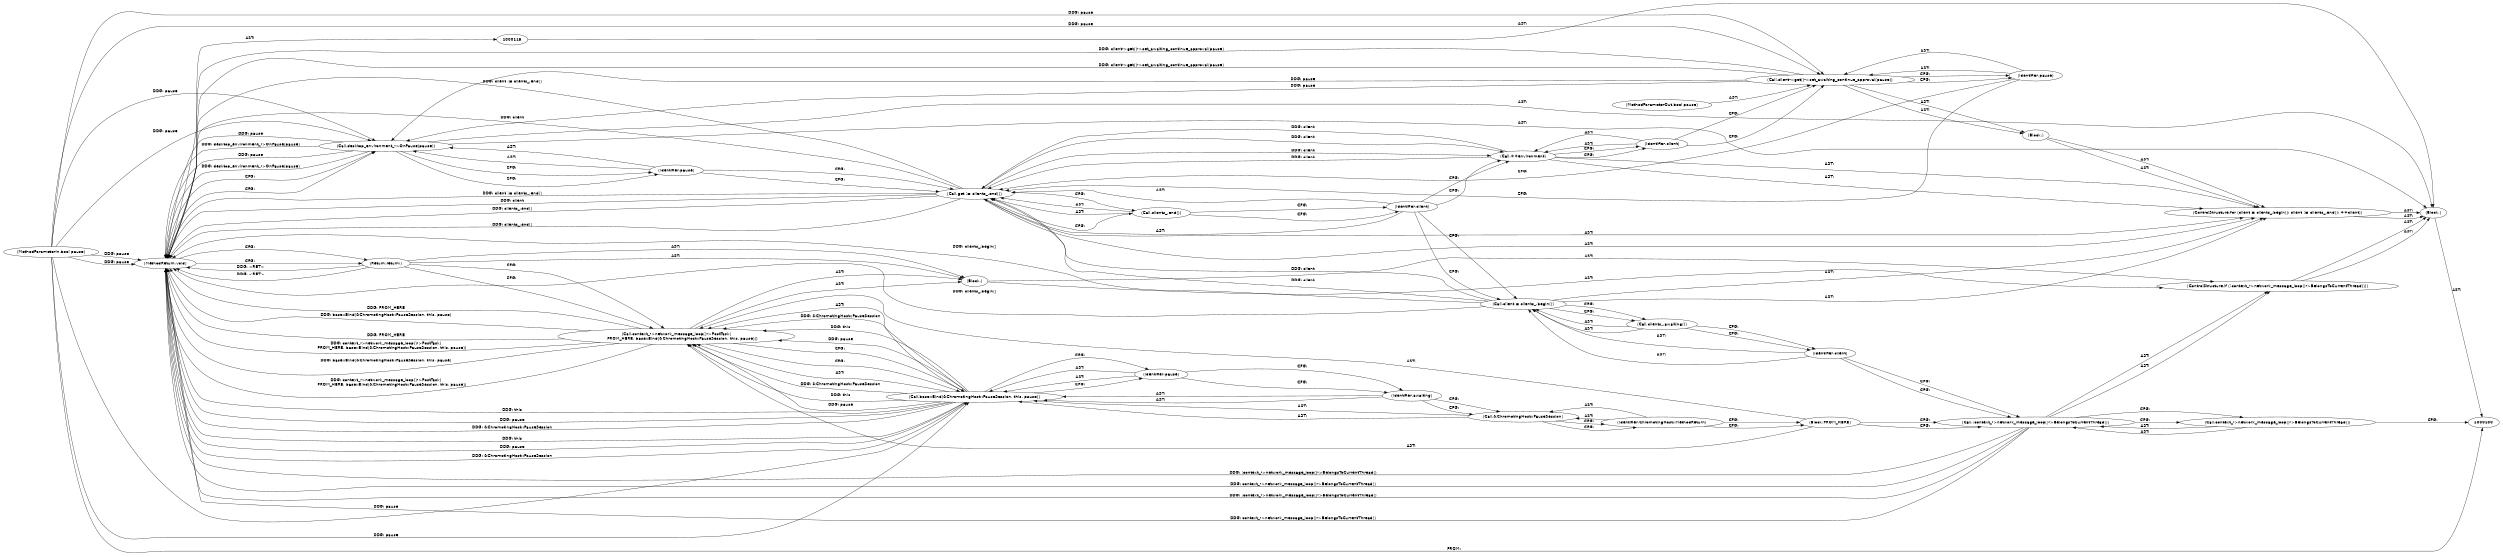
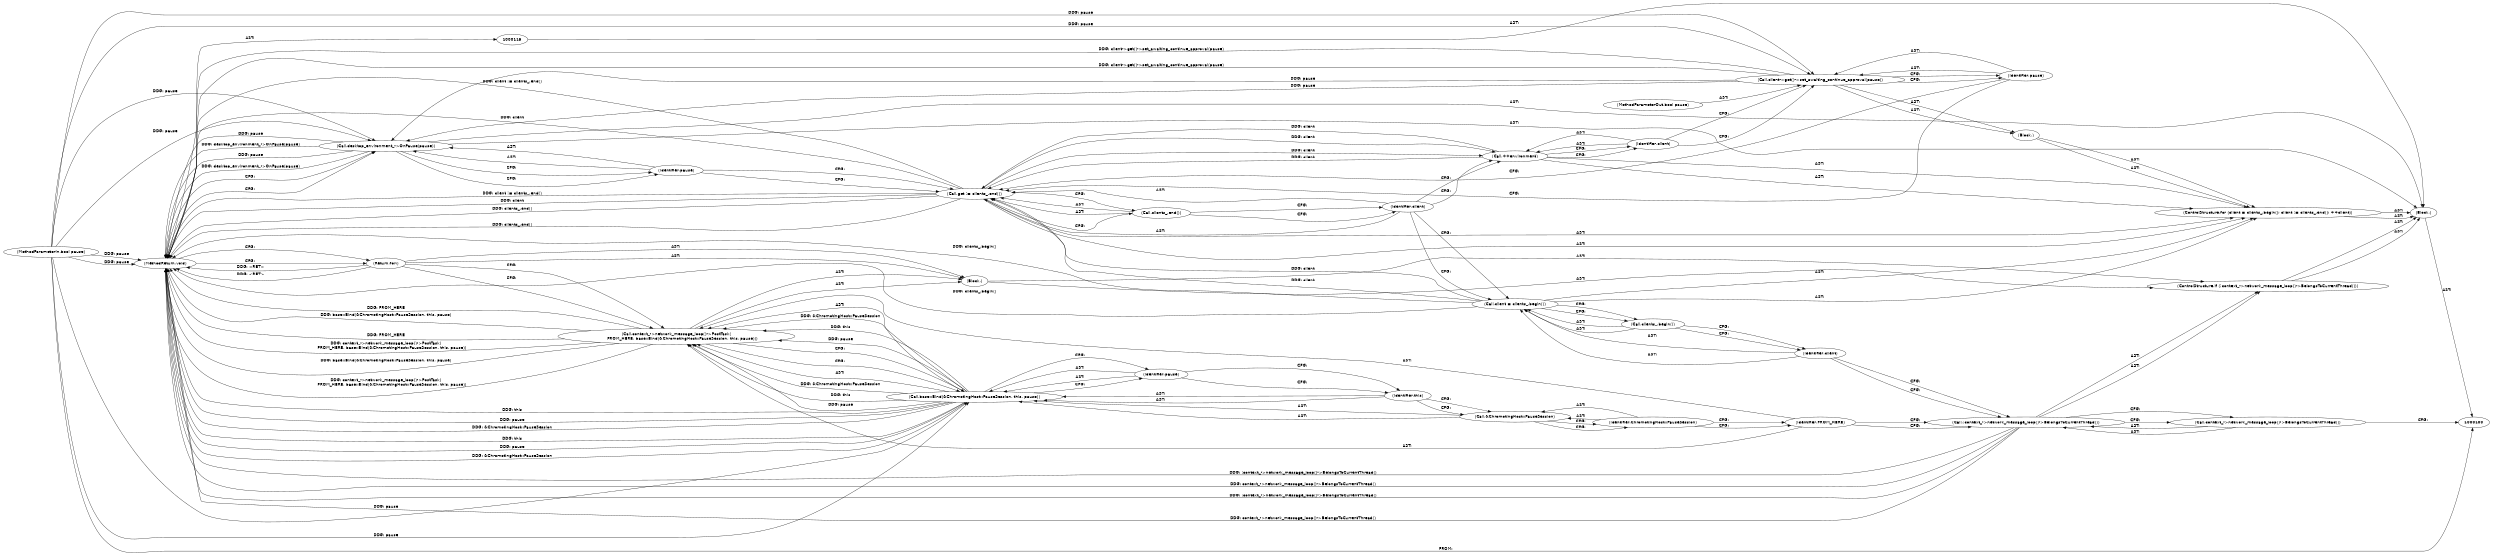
(386, 263) -> (386, 263)
(1662, 324) -> (1653, 324)
(1412, 396) -> (1408, 396)
(1662, 422) -> (1653, 422)
(1830, 422) -> (1820, 422)
